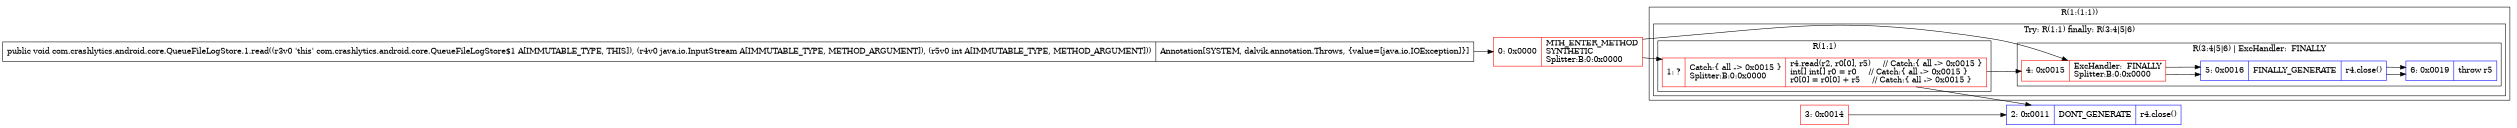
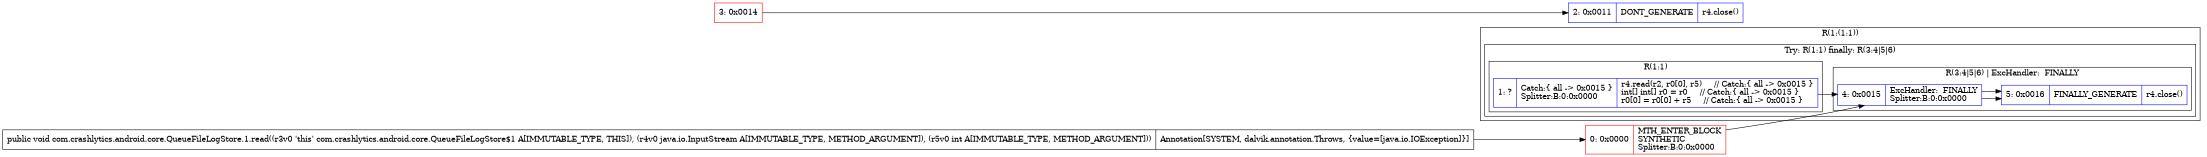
(1592, 43) -> (1680, 131)
(1650, 58) -> none
(2094, 71) -> (1910, 95)
(2451, 71) -> none
(1824, 72) -> (1656, 93)
(1971, 96) -> none
